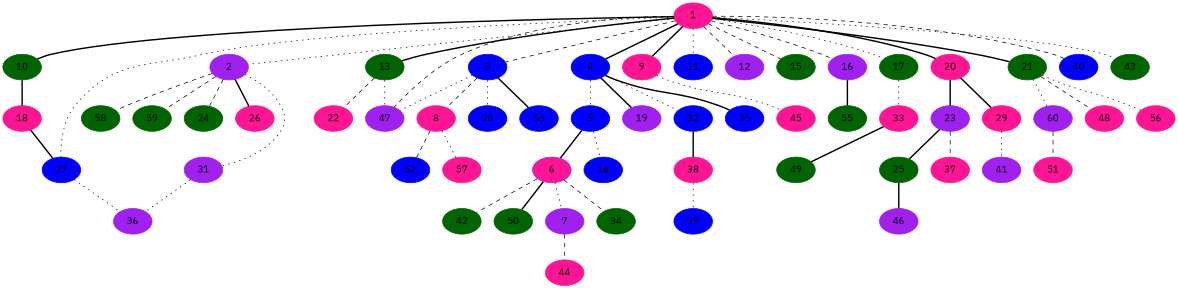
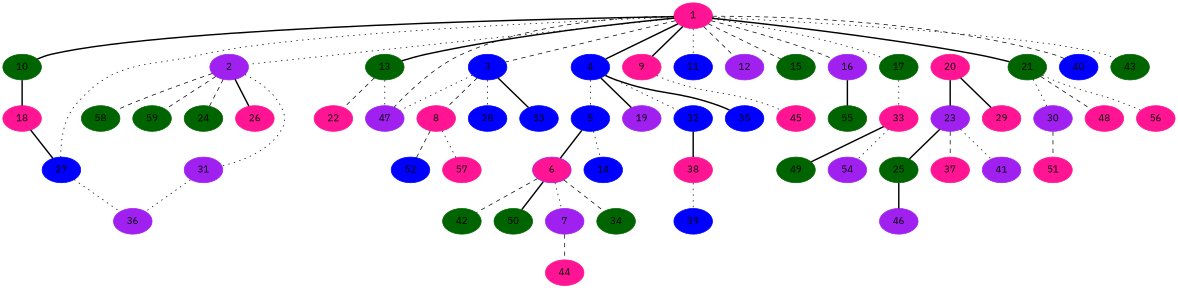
(825, 32) -> none
(1053, 119) -> (1053, 119)
(1002, 144) -> (976, 144)
none -> (847, 170)
